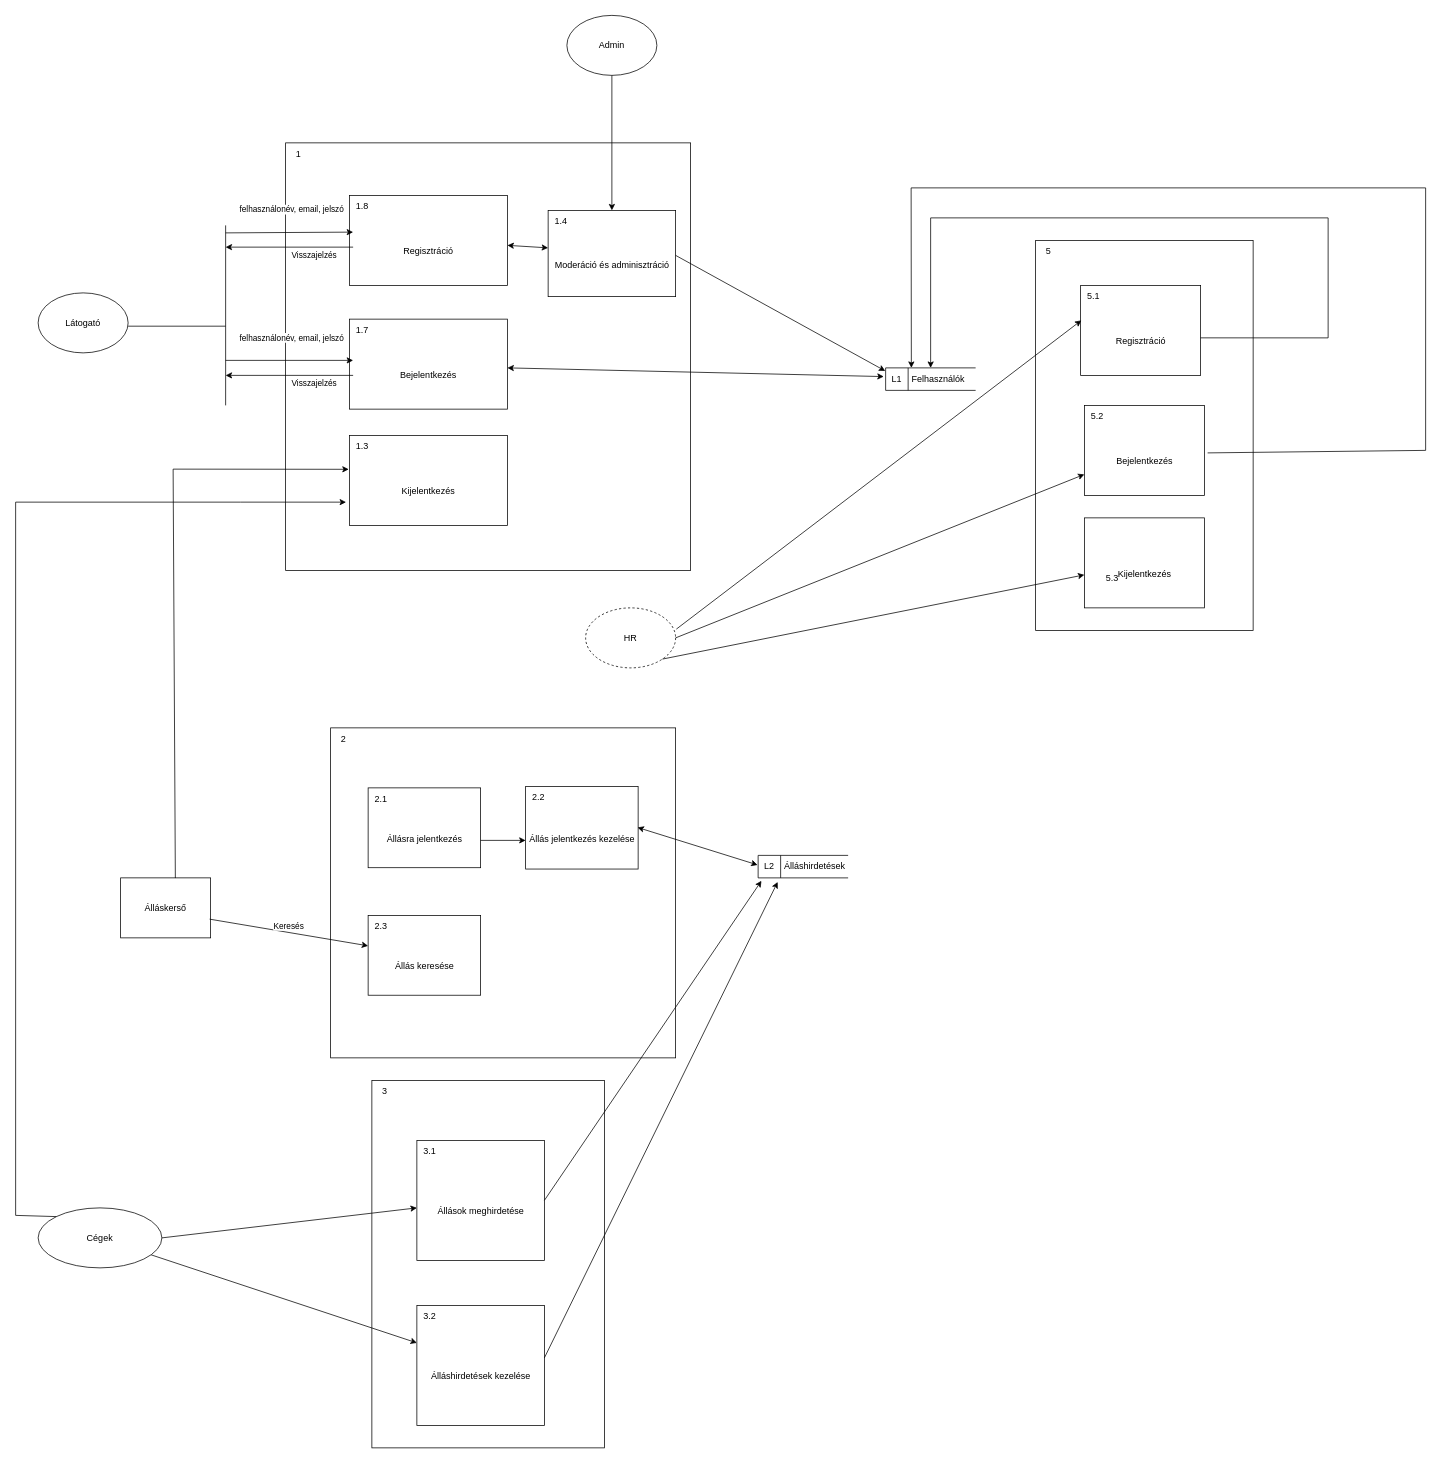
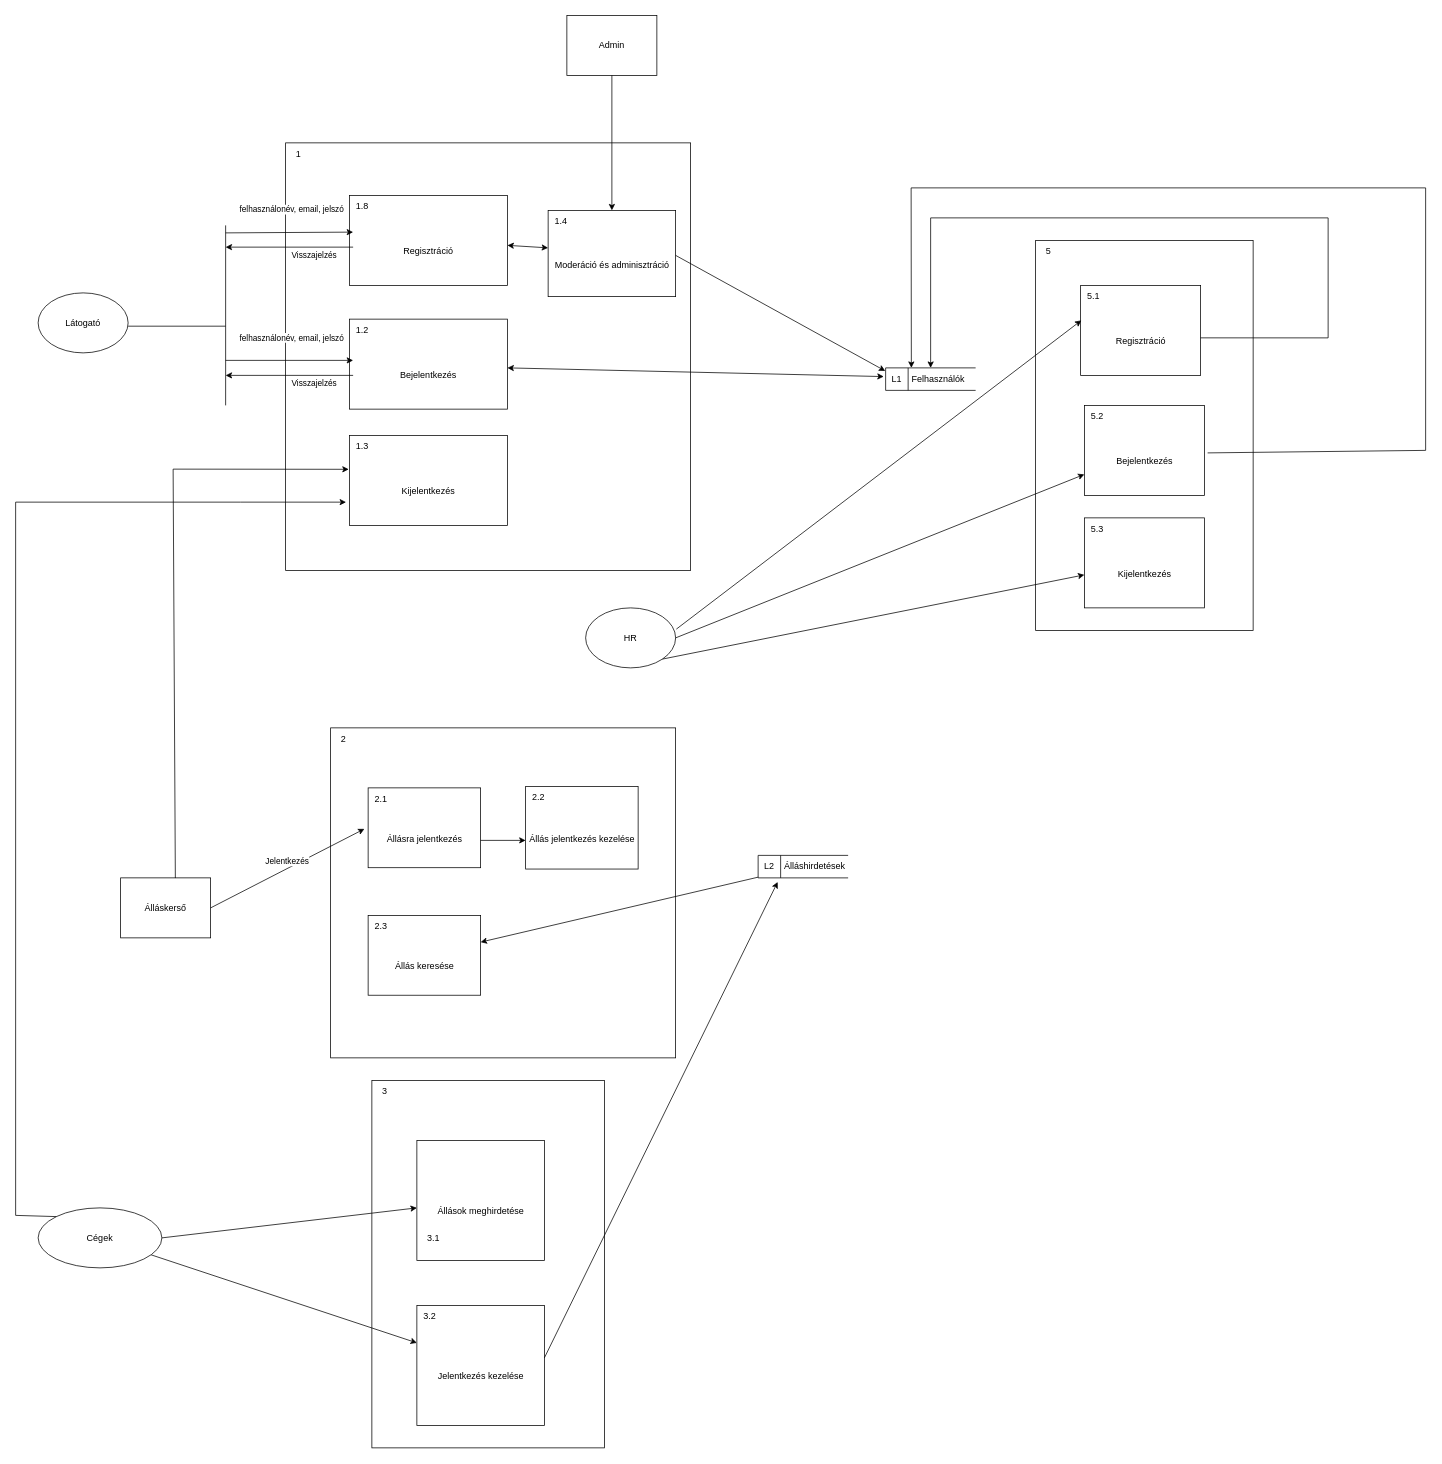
(612, 45) -> (612, 45)
(362, 330) -> (362, 330)
(1112, 578) -> (1097, 529)
(630, 638) -> (630, 638)
(697, 846) -> none
none -> (285, 869)
none -> (621, 909)
(286, 932) -> none
(651, 1043) -> none
(430, 1152) -> (434, 1238)
(481, 1377) -> (481, 1377)
